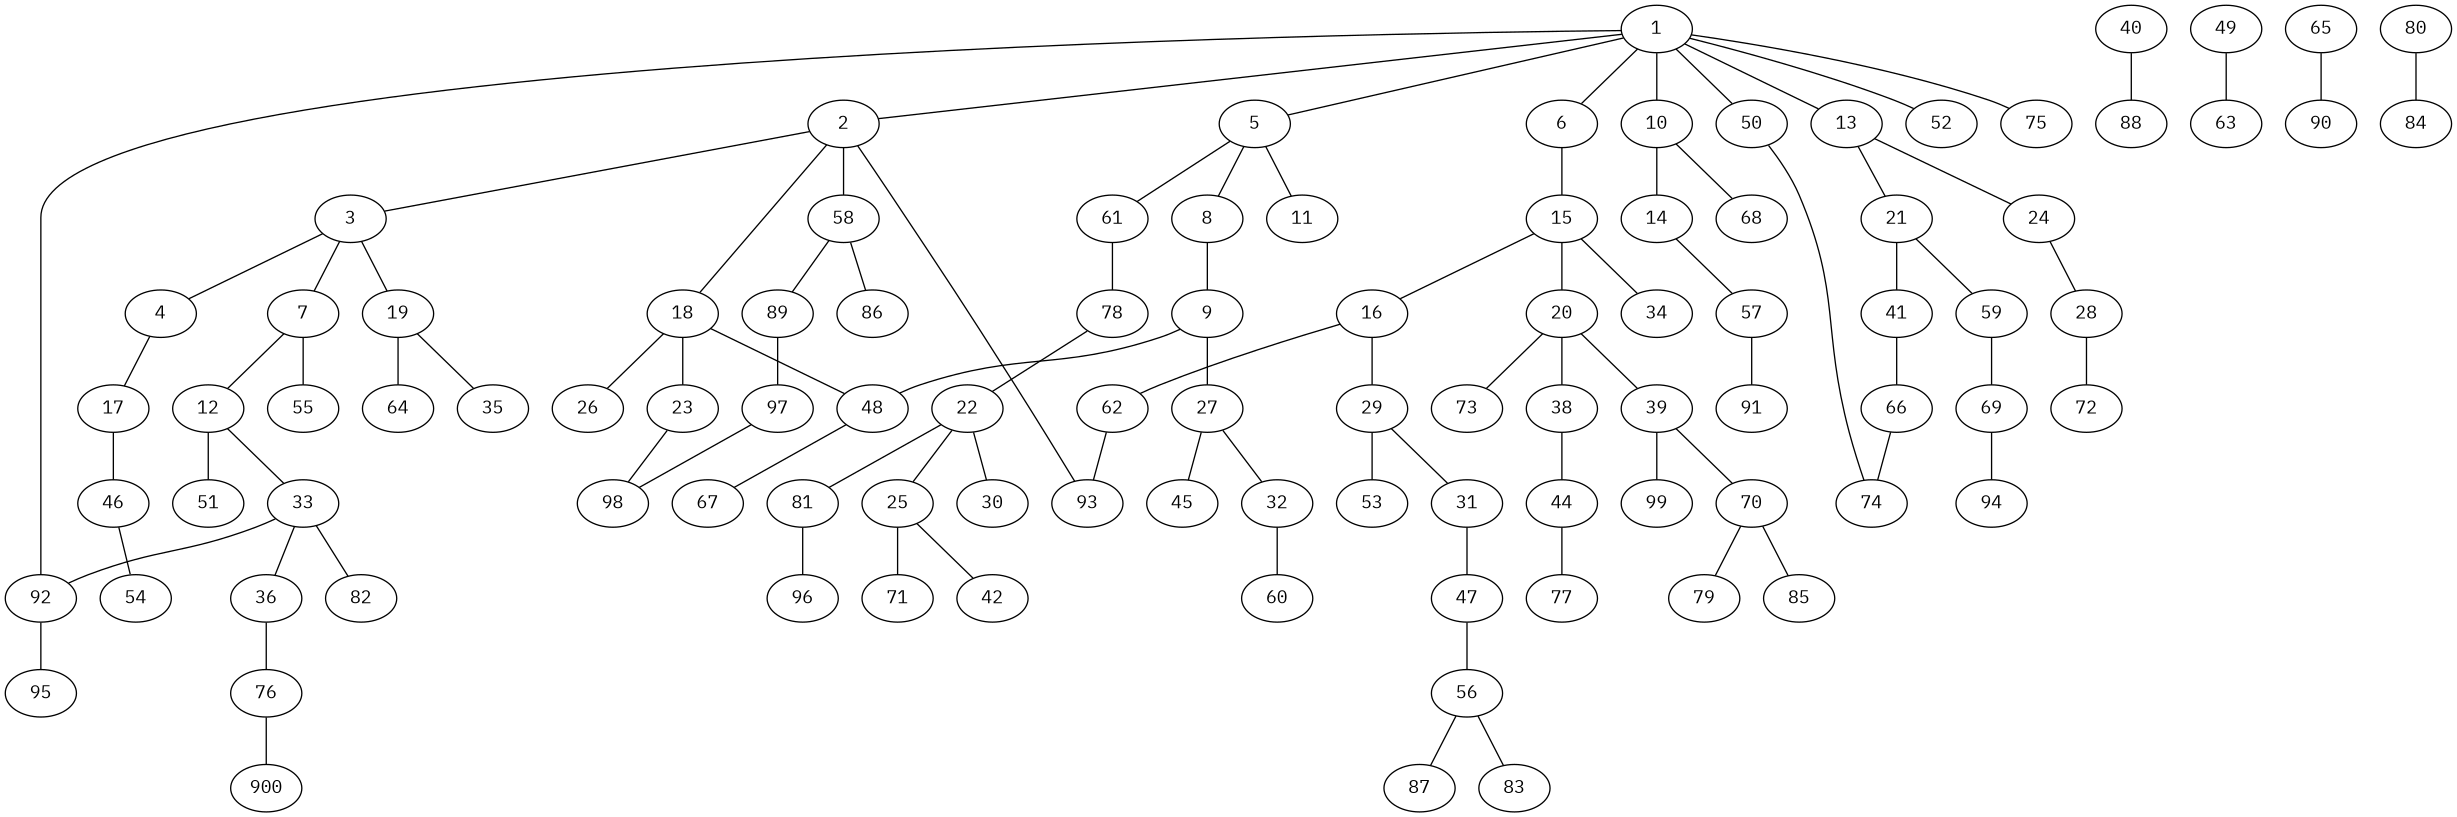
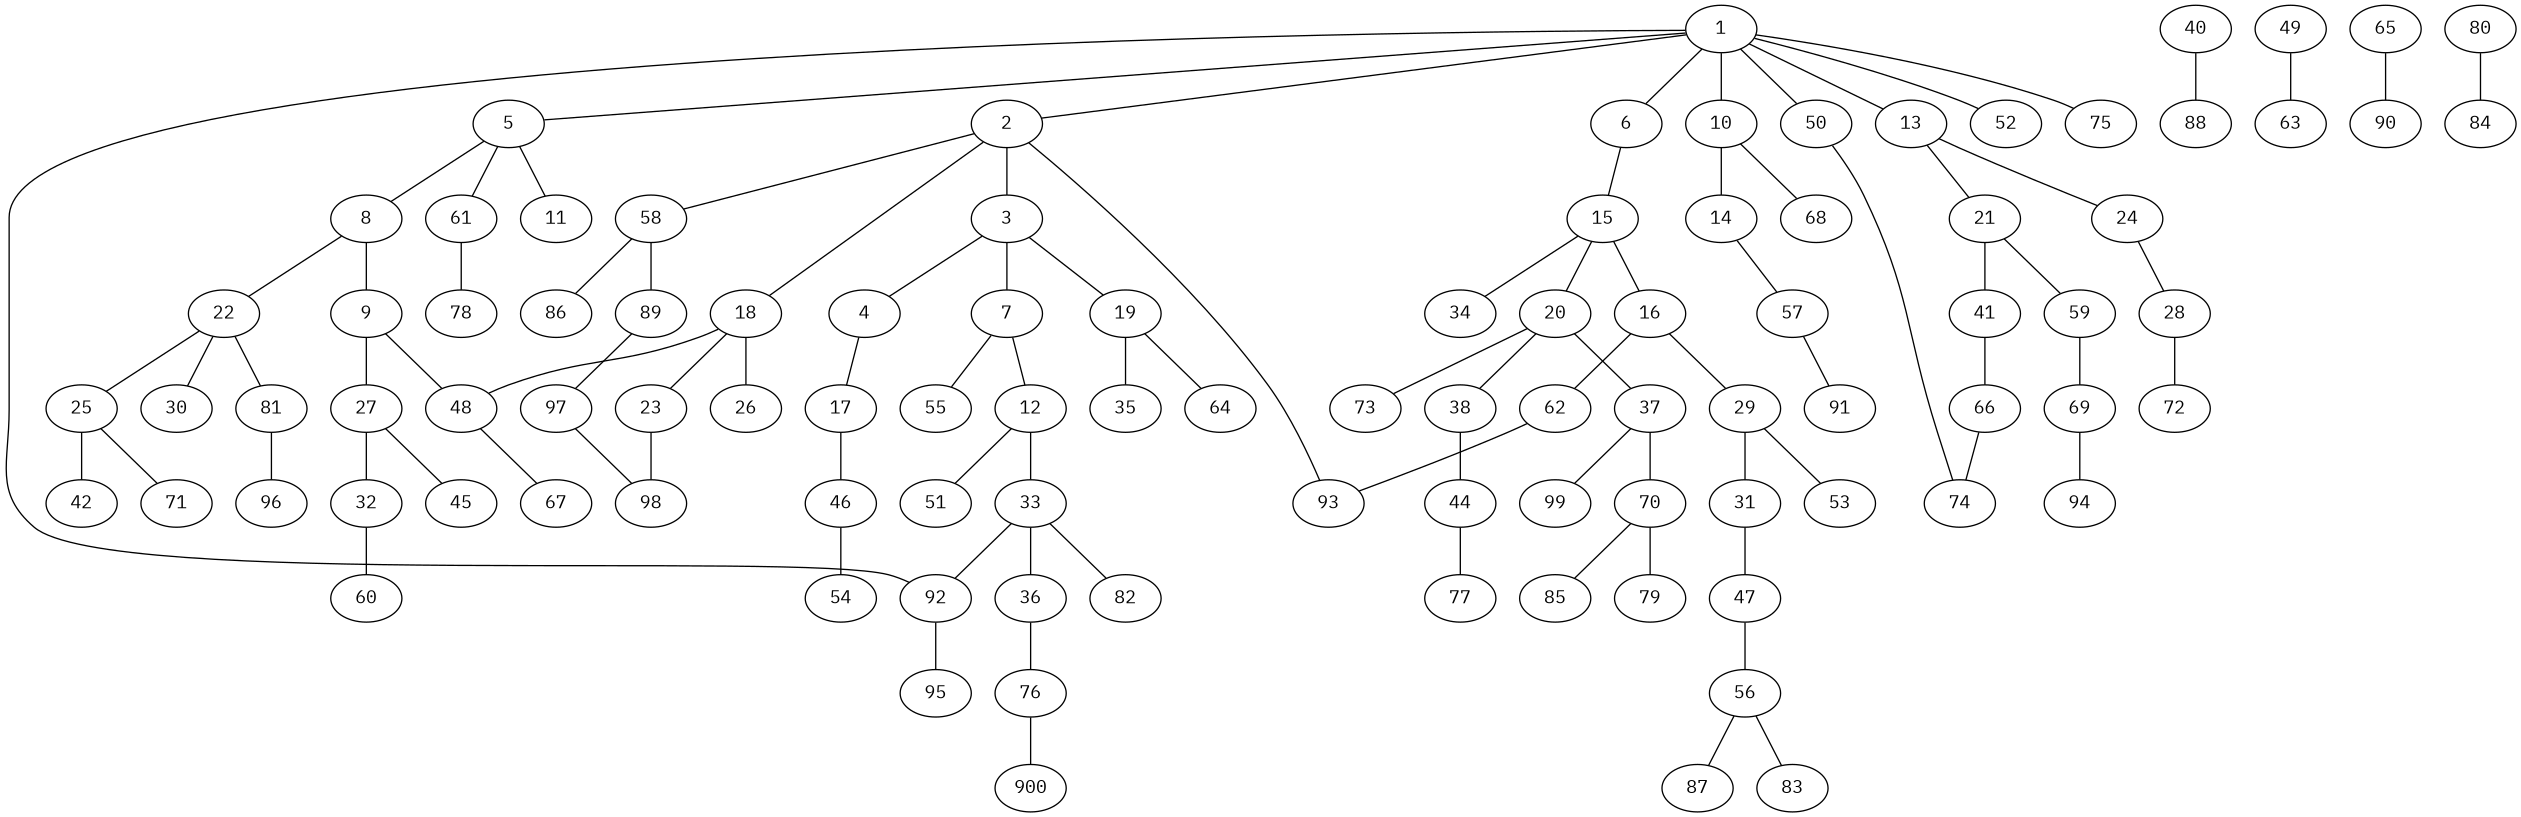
(1056, 351) -> (295, 266)
(1657, 409) -> (1650, 409)
